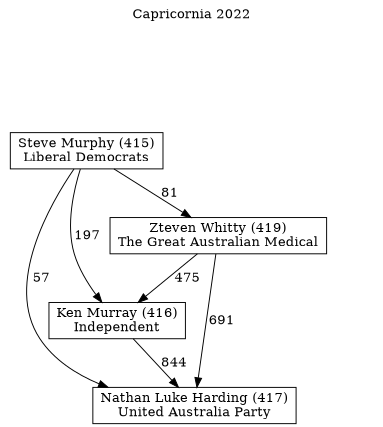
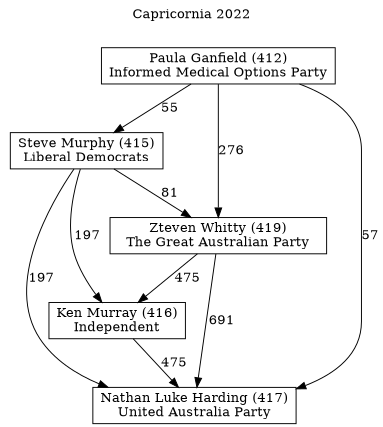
none -> (218, 66)
(218, 236) -> (218, 236)
(42, 278) -> (42, 278)
(174, 363) -> (174, 363)
